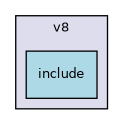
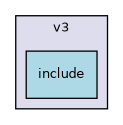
(62, 28) -> (62, 28)
